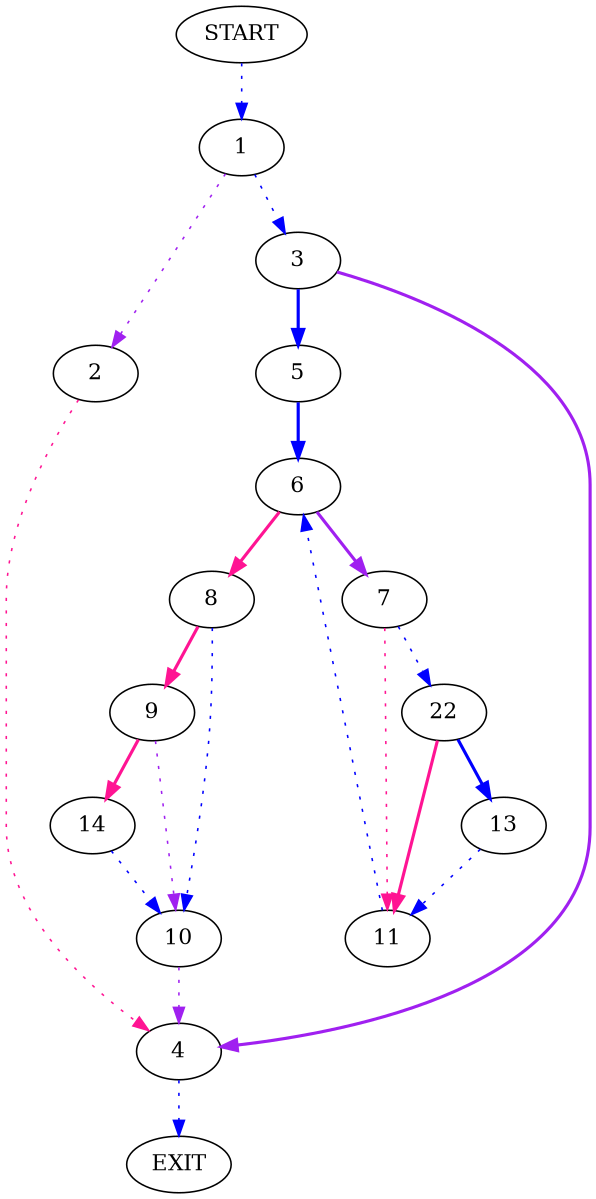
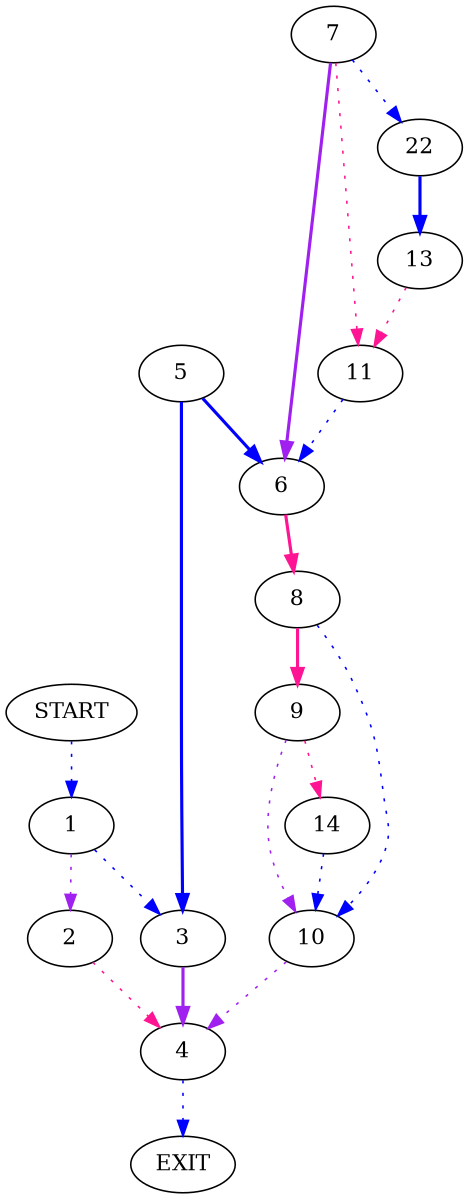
(298, 309) -> (181, 648)
(336, 537) -> (309, 252)
(126, 762) -> (310, 761)
(418, 818) -> none
(451, 877) -> (394, 310)
